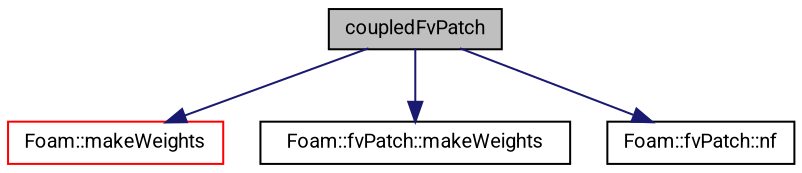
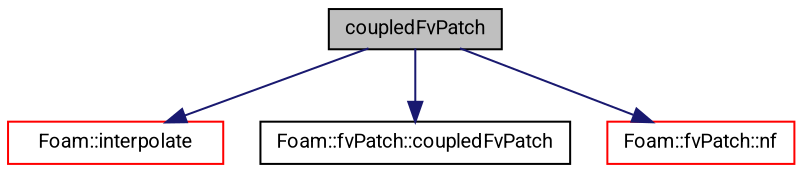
(116, 143) -> (116, 143)
(415, 143) -> (415, 143)
(701, 143) -> (701, 143)
